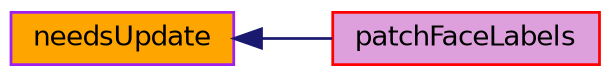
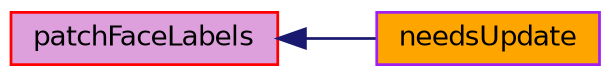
(297, 38) -> (341, 38)
